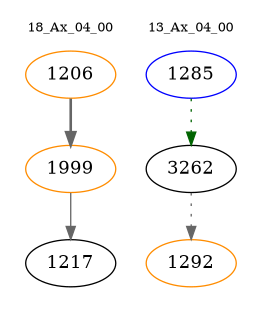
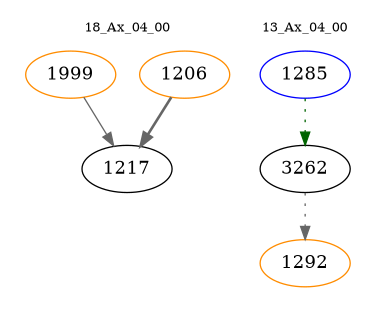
(71, 115) -> (160, 116)
